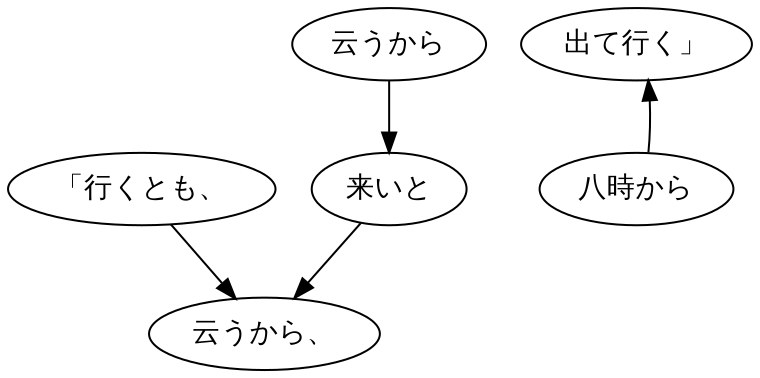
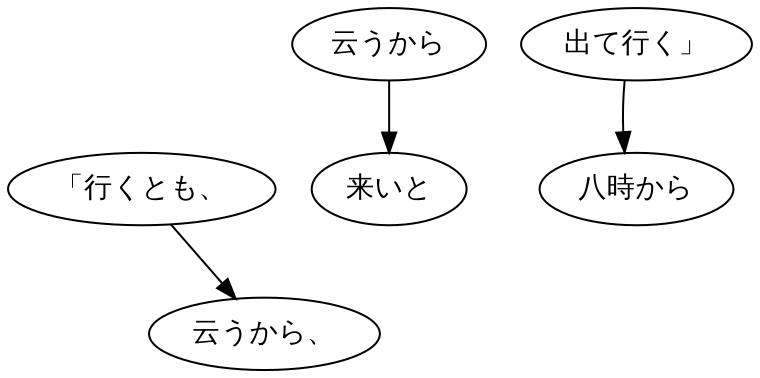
(650, 126) -> (623, 106)
(334, 253) -> none
